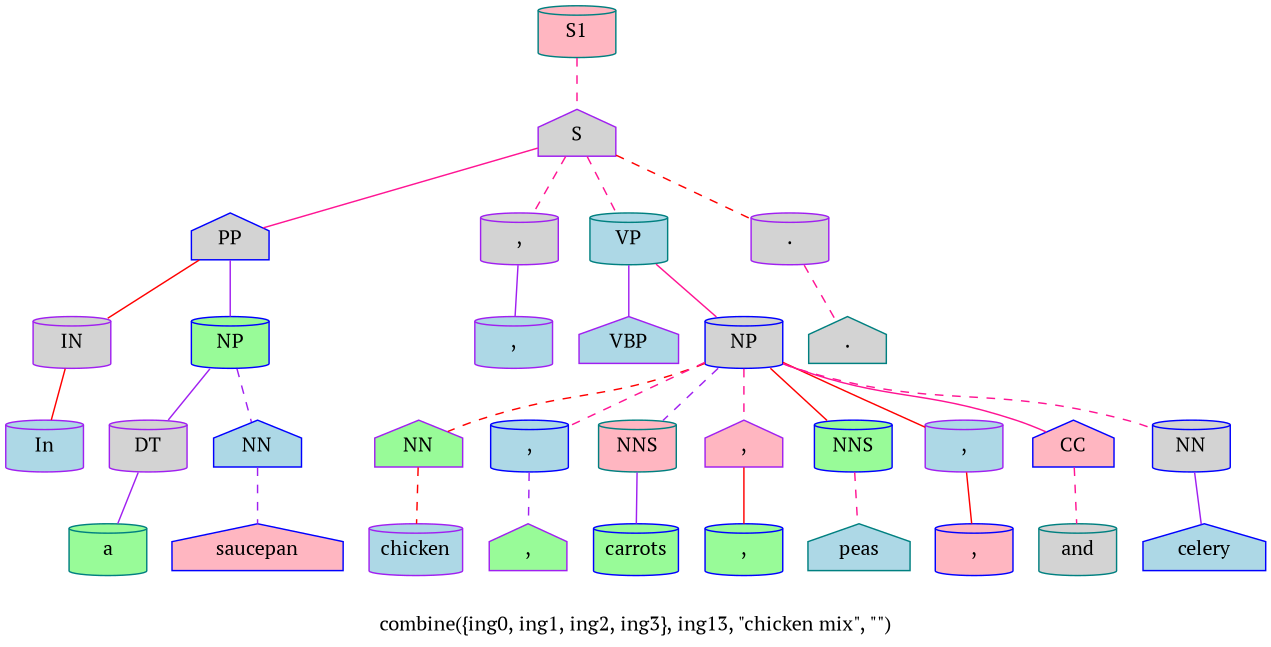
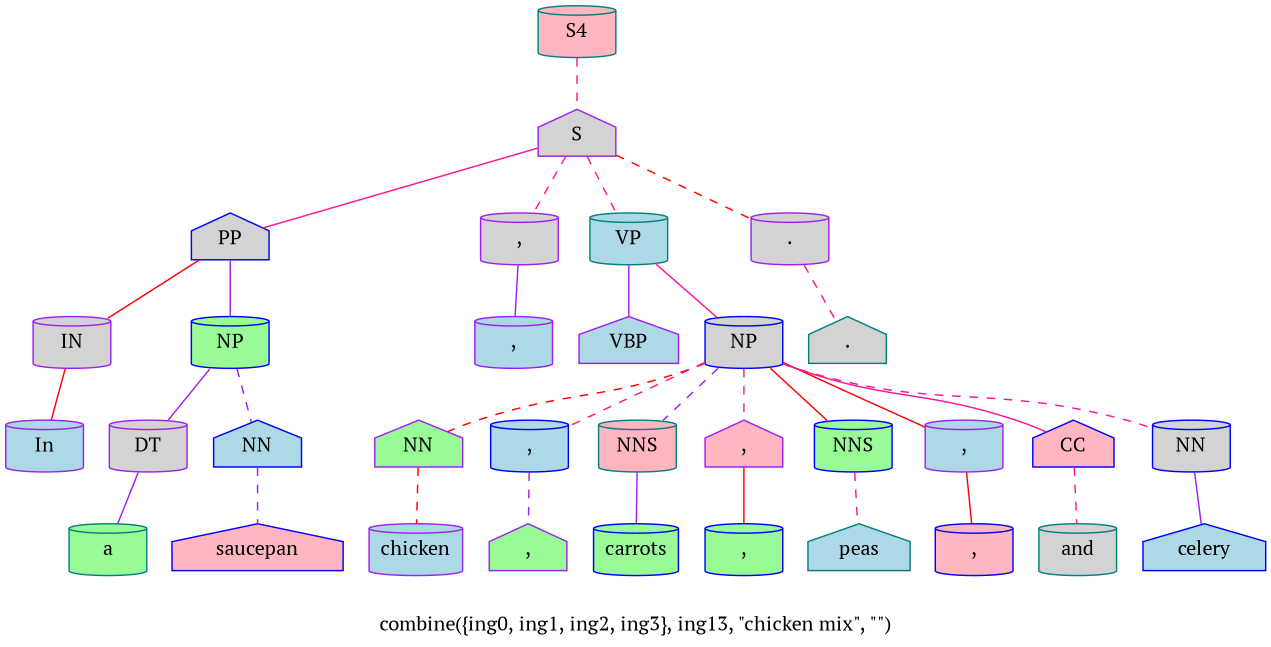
(577, 32) -> (577, 32)
